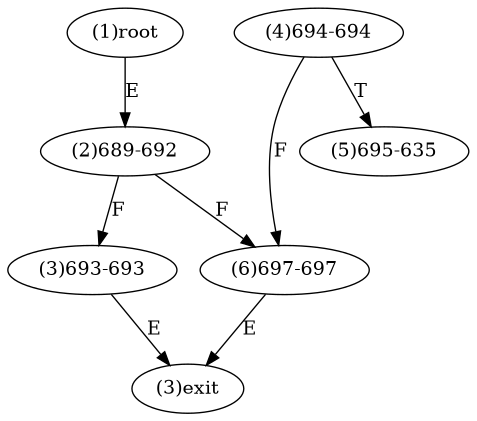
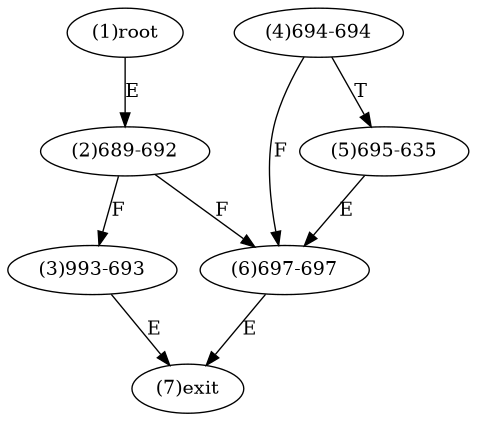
none -> (339, 205)
(92, 270) -> (92, 270)
(188, 389) -> (188, 389)
